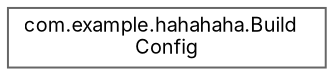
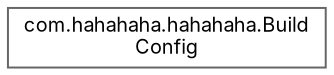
(167, 38) -> (167, 38)
